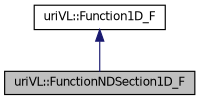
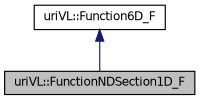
(100, 17) -> (100, 17)
